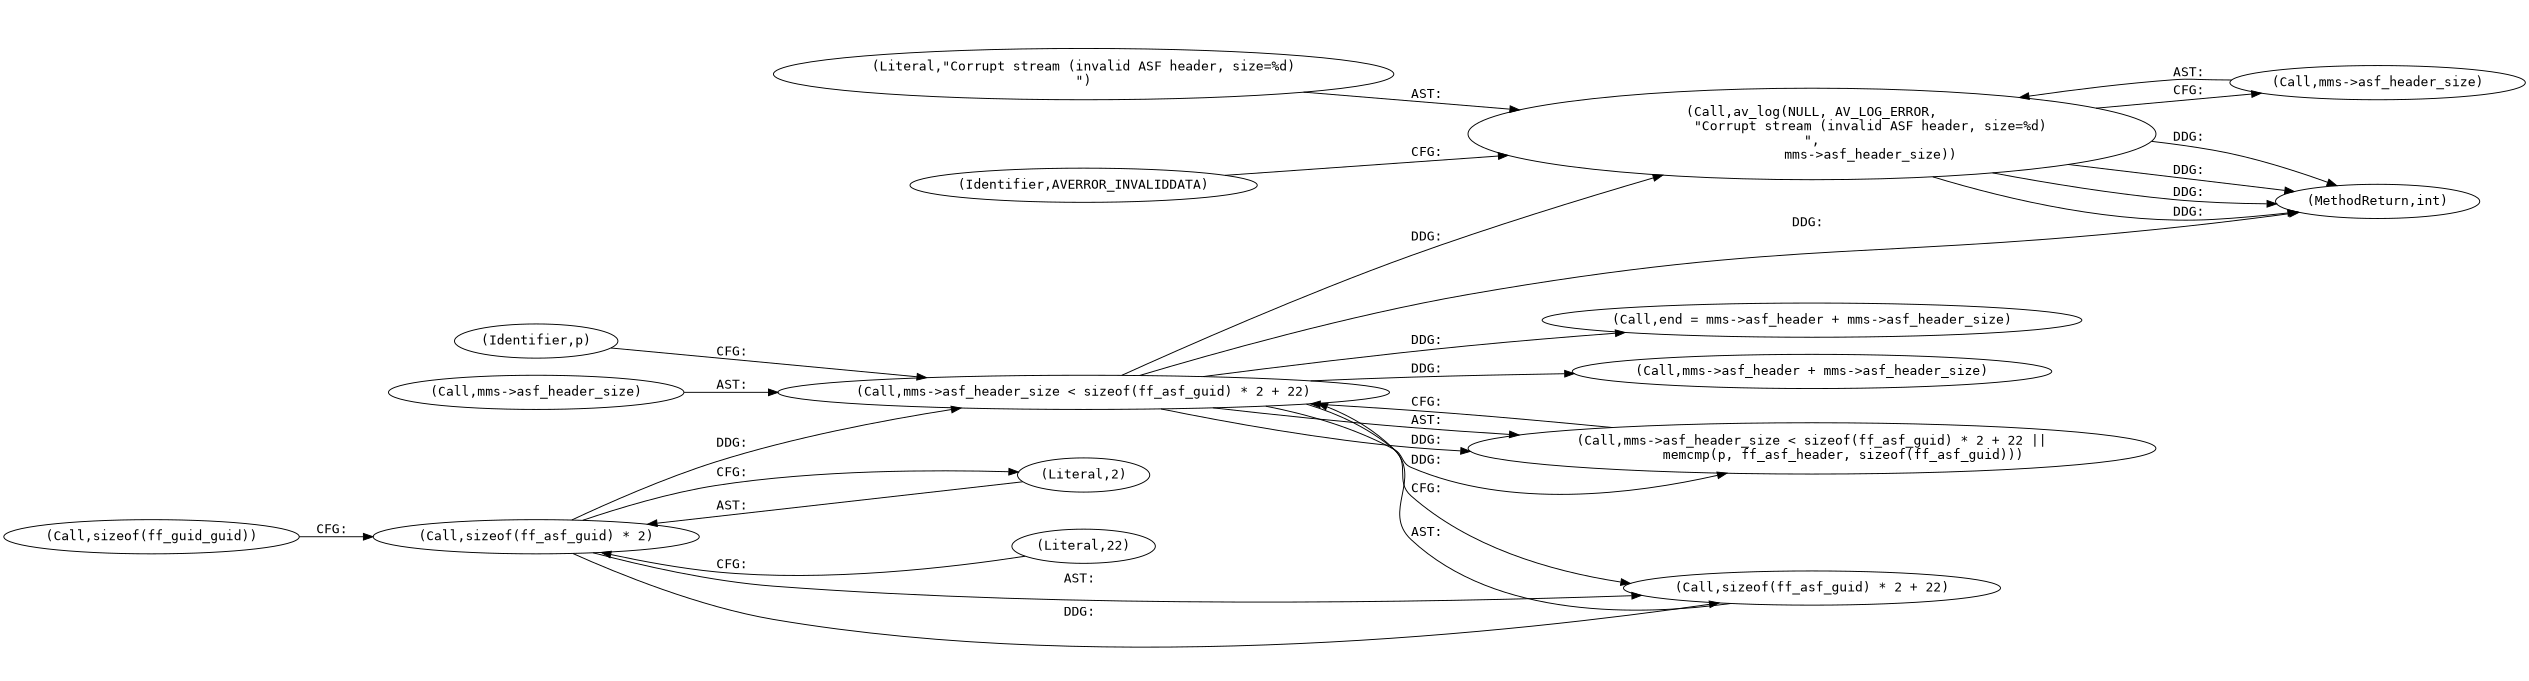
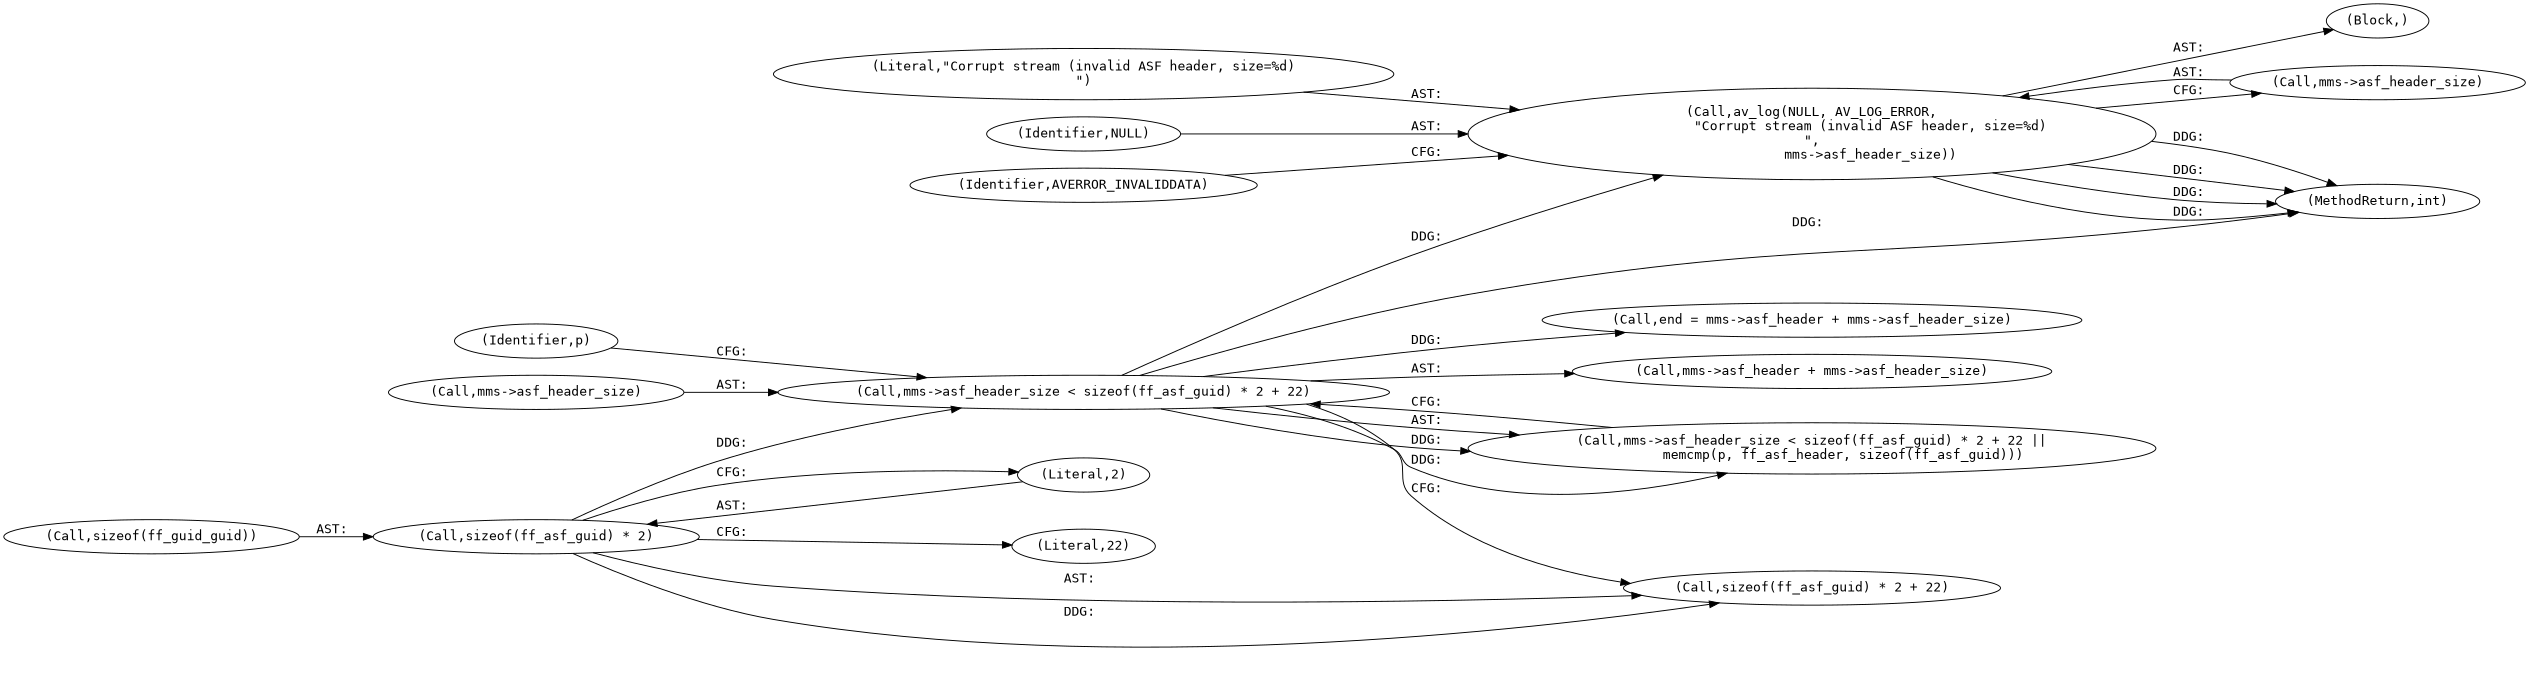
none -> (2378, 21)
none -> (1084, 134)
(1431, 369) -> (1431, 369)
(336, 530) -> (336, 530)
(818, 575) -> (850, 542)
(1478, 582) -> none
